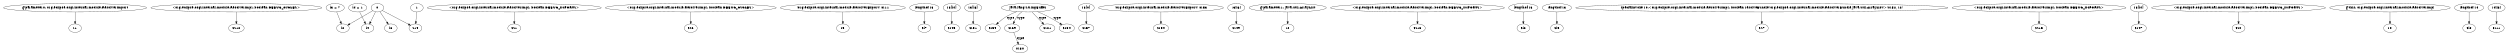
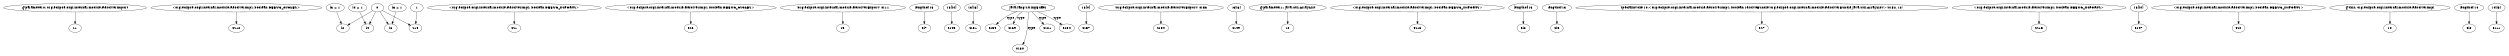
(335, 8) -> (335, 8)
none -> (397, 8)
(1016, 37) -> (1027, 27)
